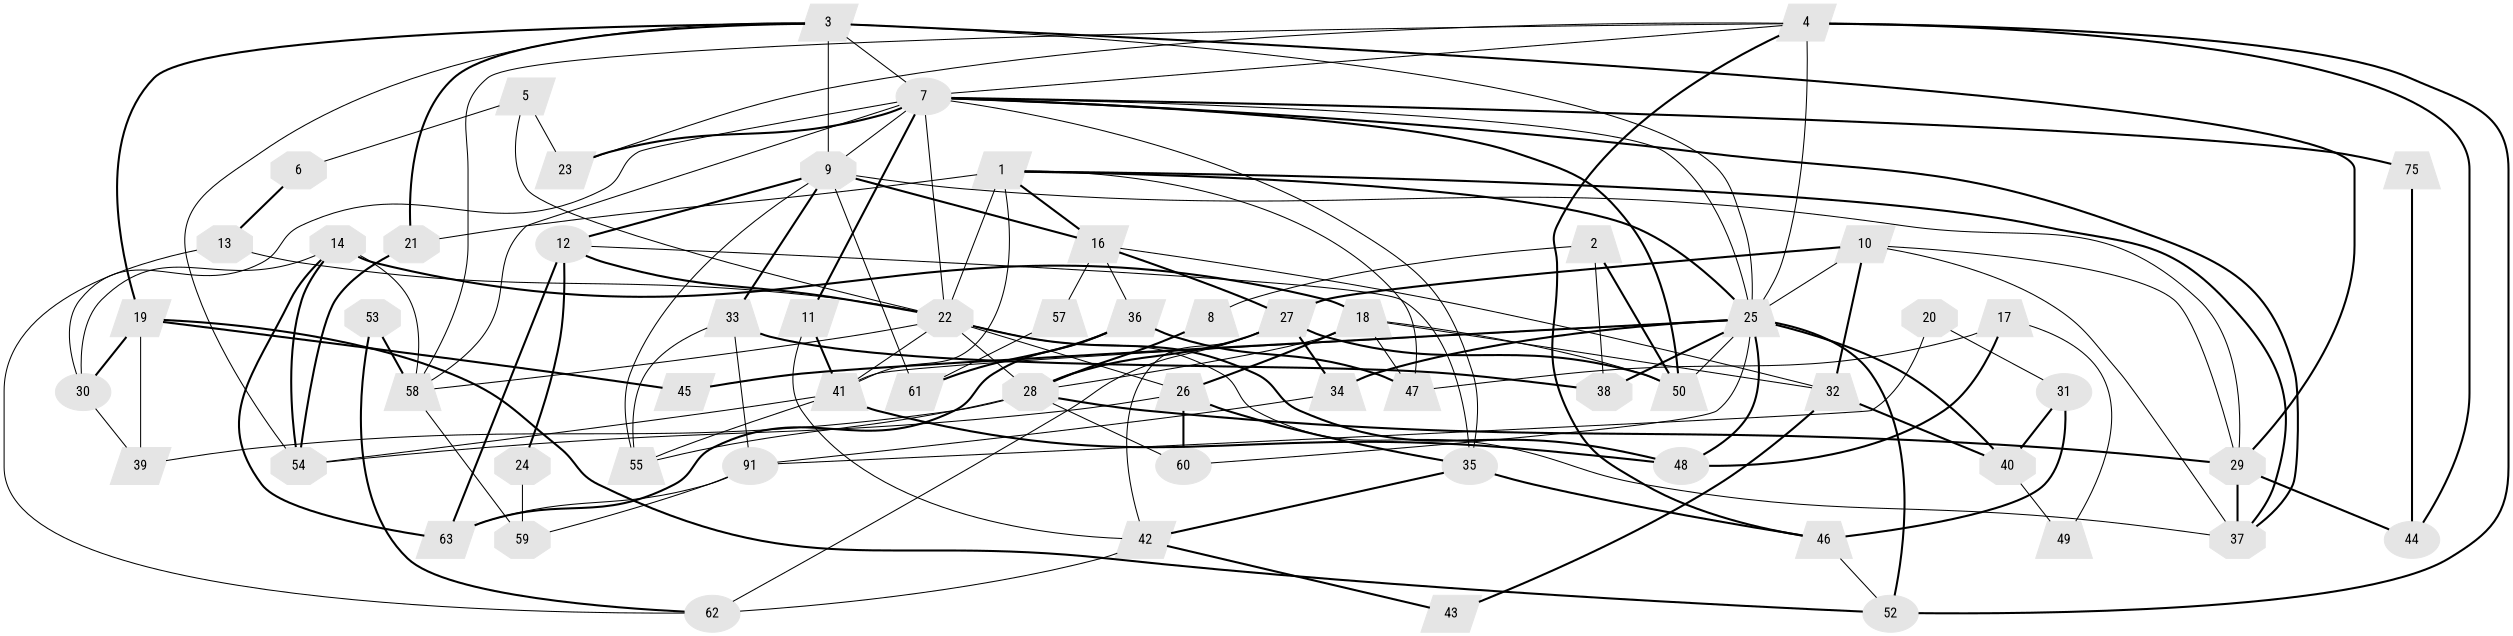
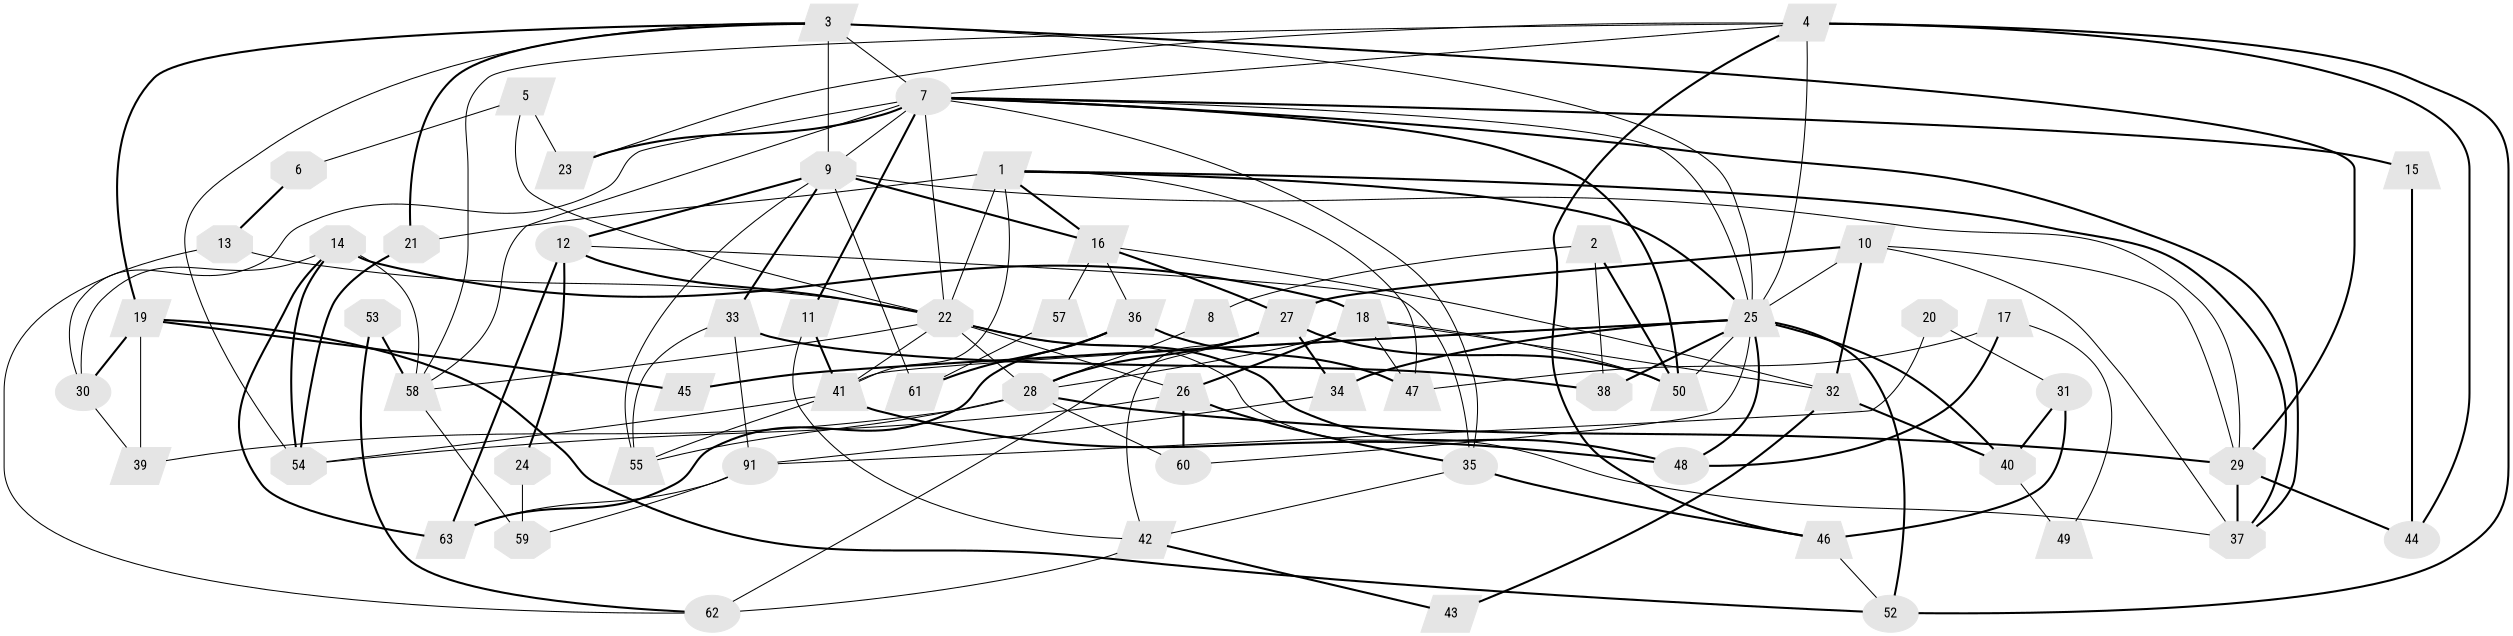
(2412, 170) -> (2412, 170)
(1119, 357) -> (1119, 357)
(1307, 503) -> (1307, 503)
